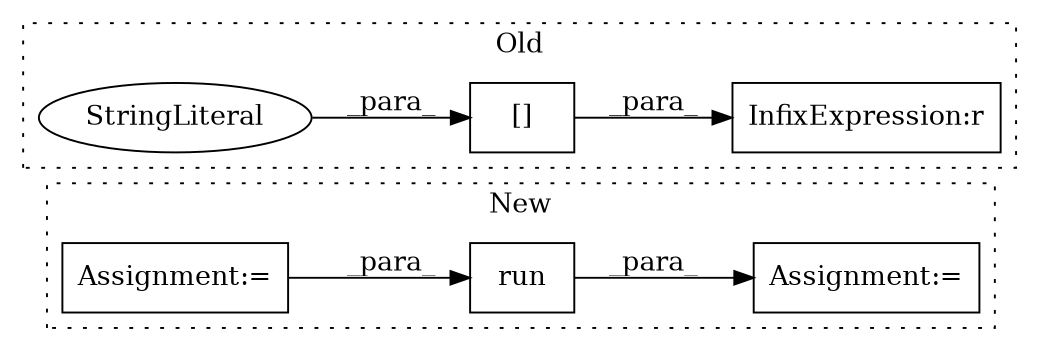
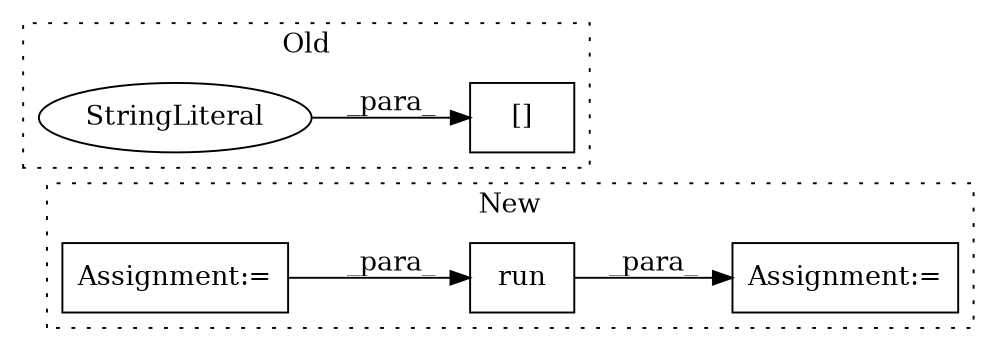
(867, 118) -> none
